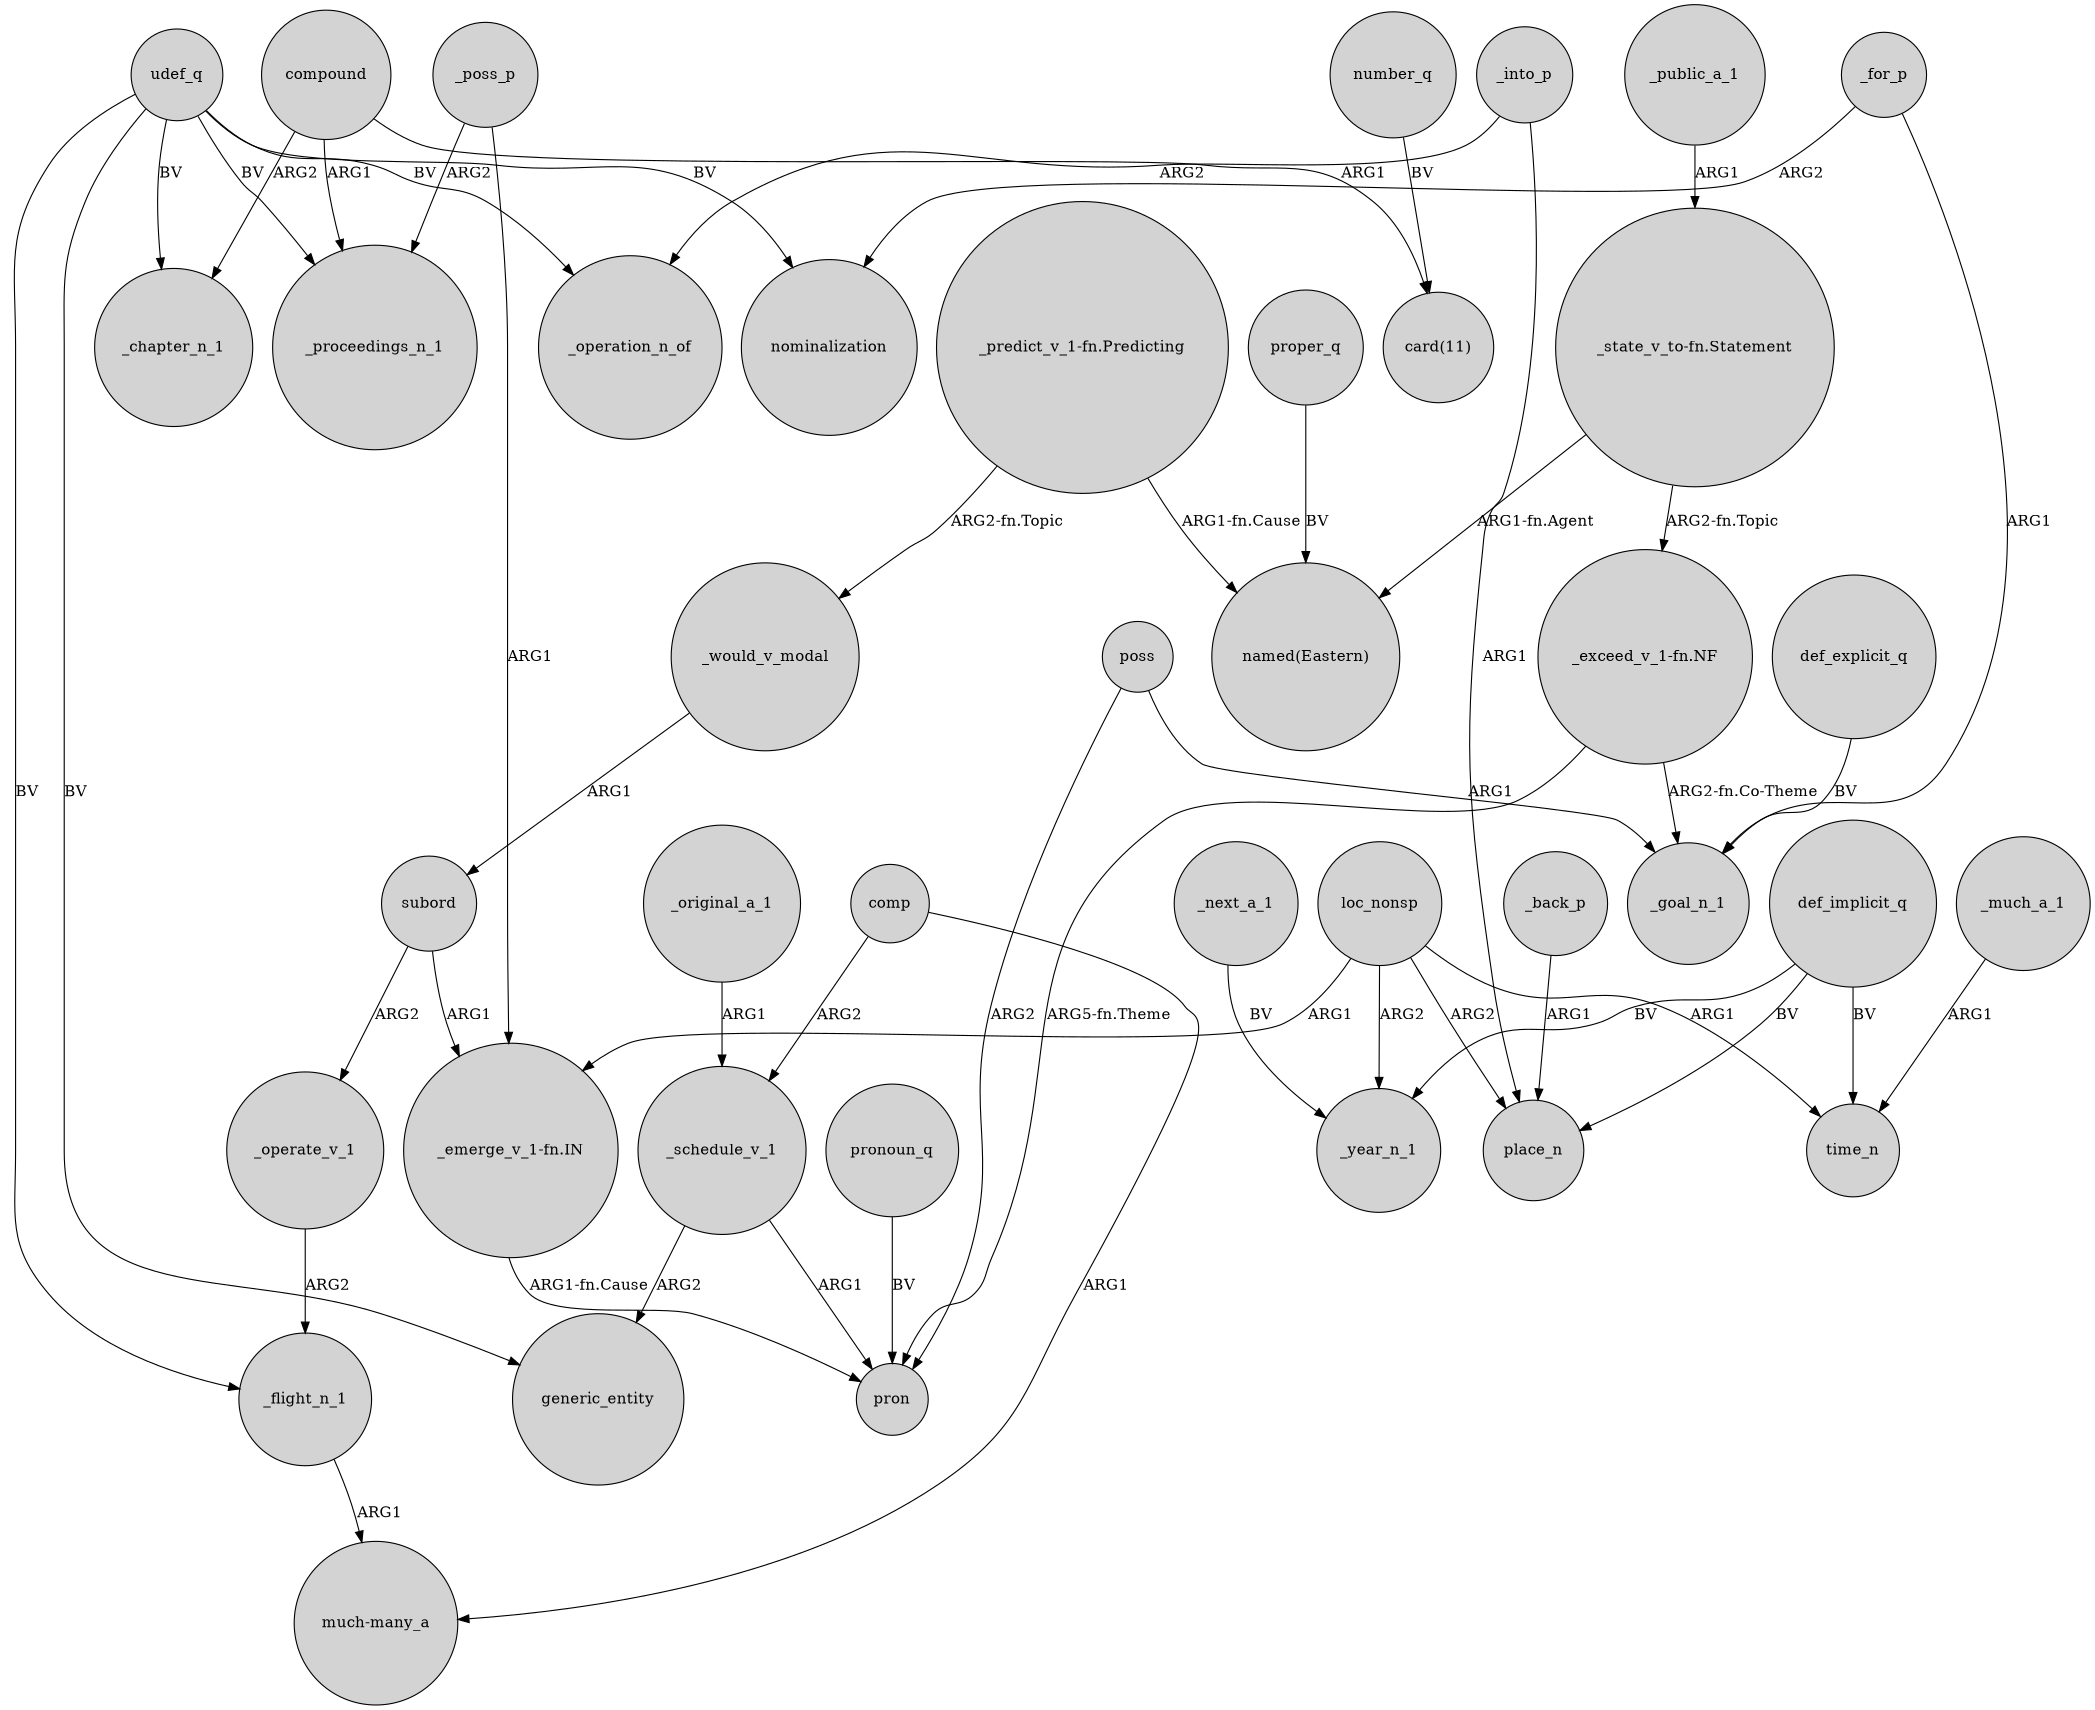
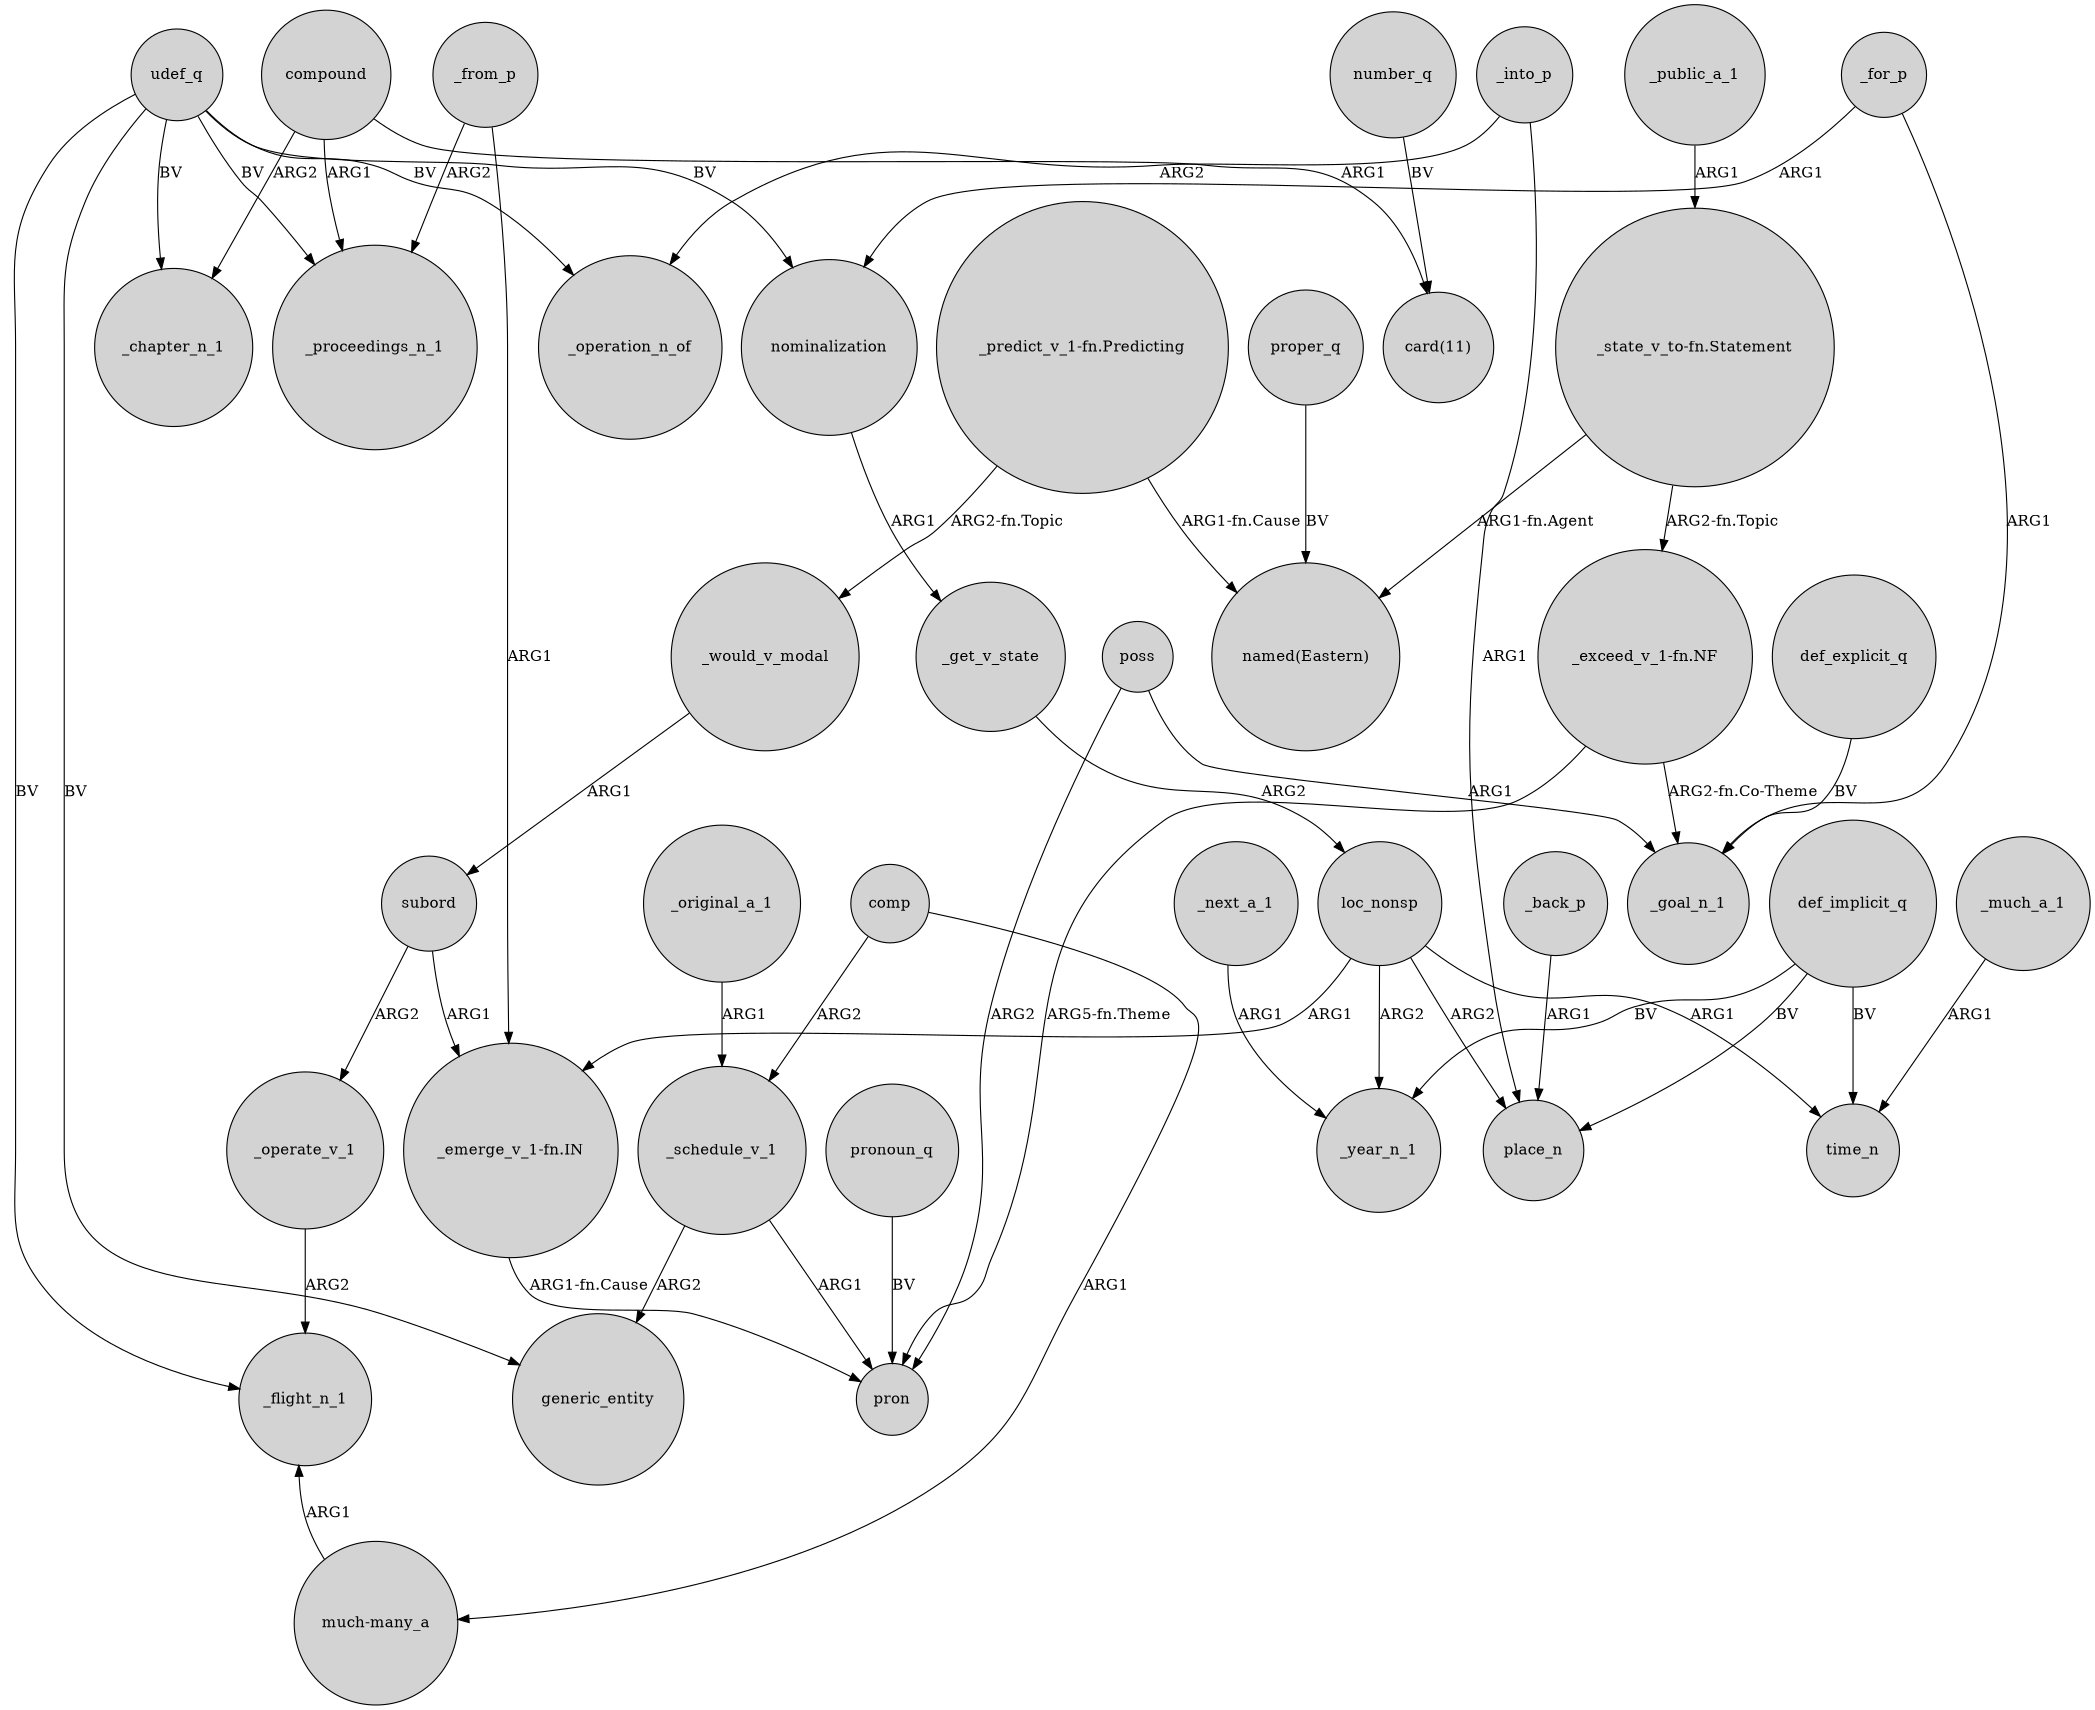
(485, 75) -> (485, 75)
(1802, 173) -> (1802, 173)
none -> (991, 657)
(1261, 1015) -> (1261, 1015)
(348, 1495) -> (306, 1520)
